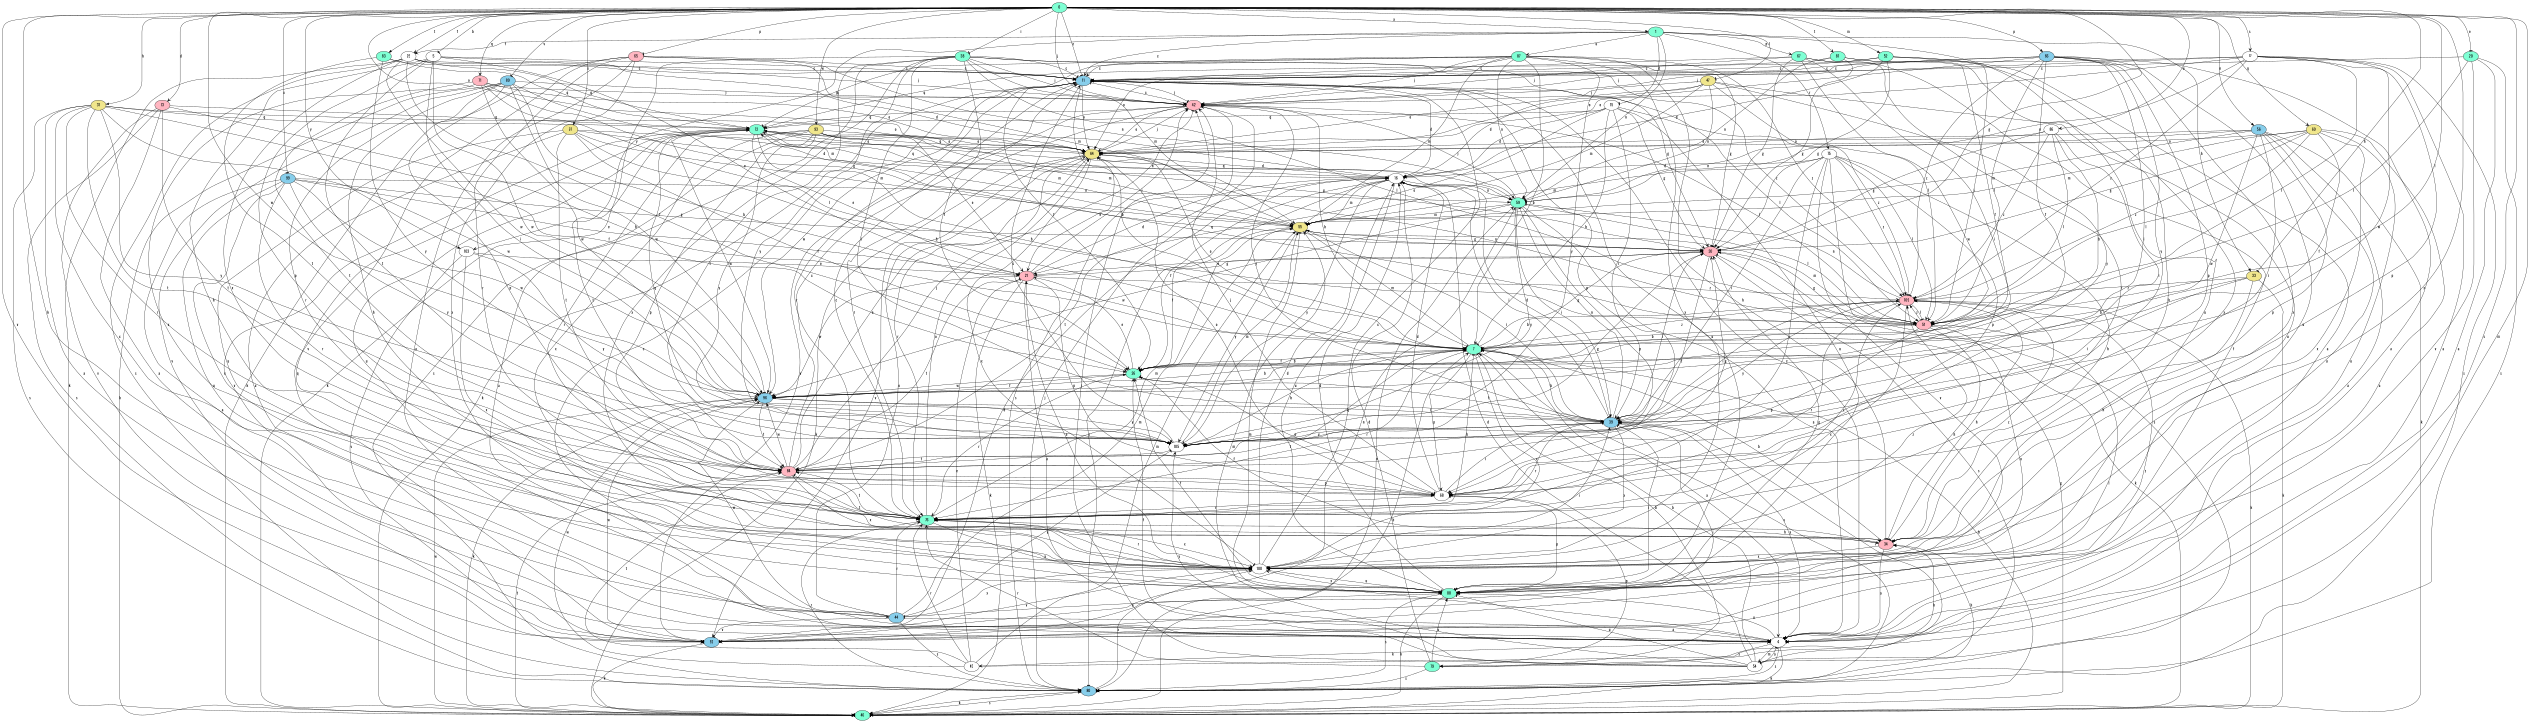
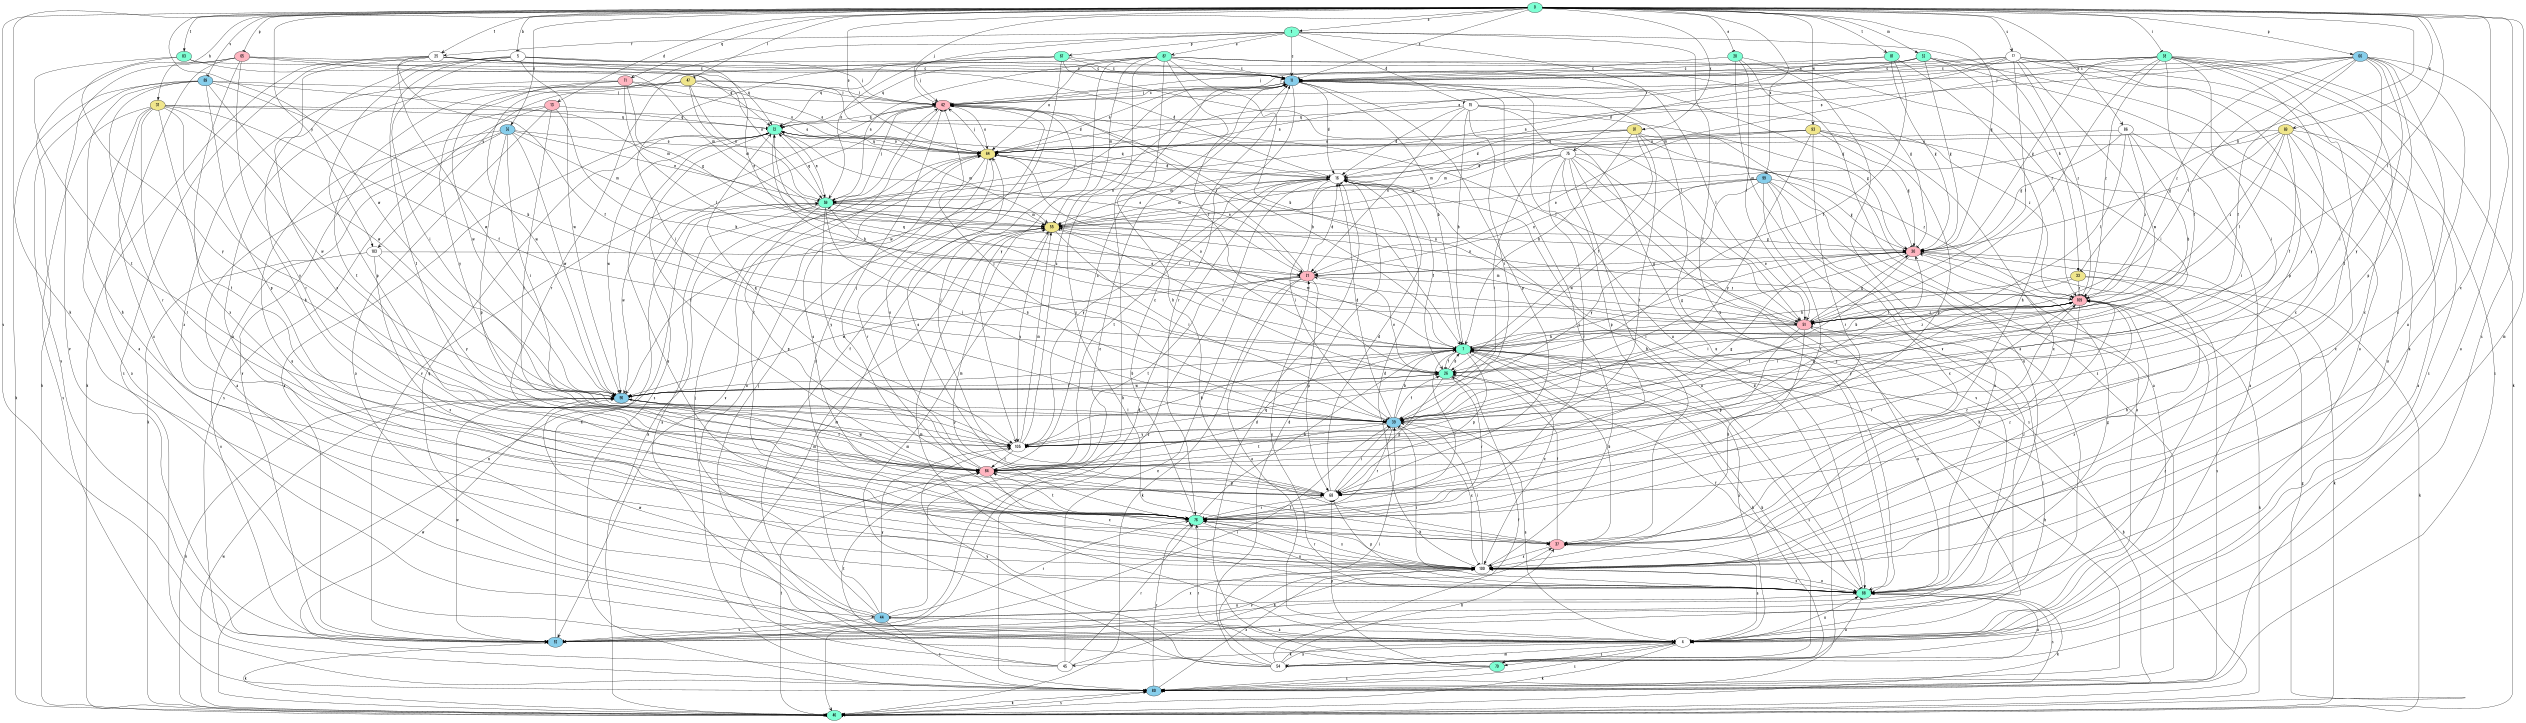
(1358, 84) -> none
(1979, 162) -> (1999, 334)
(1886, 545) -> (1557, 545)
